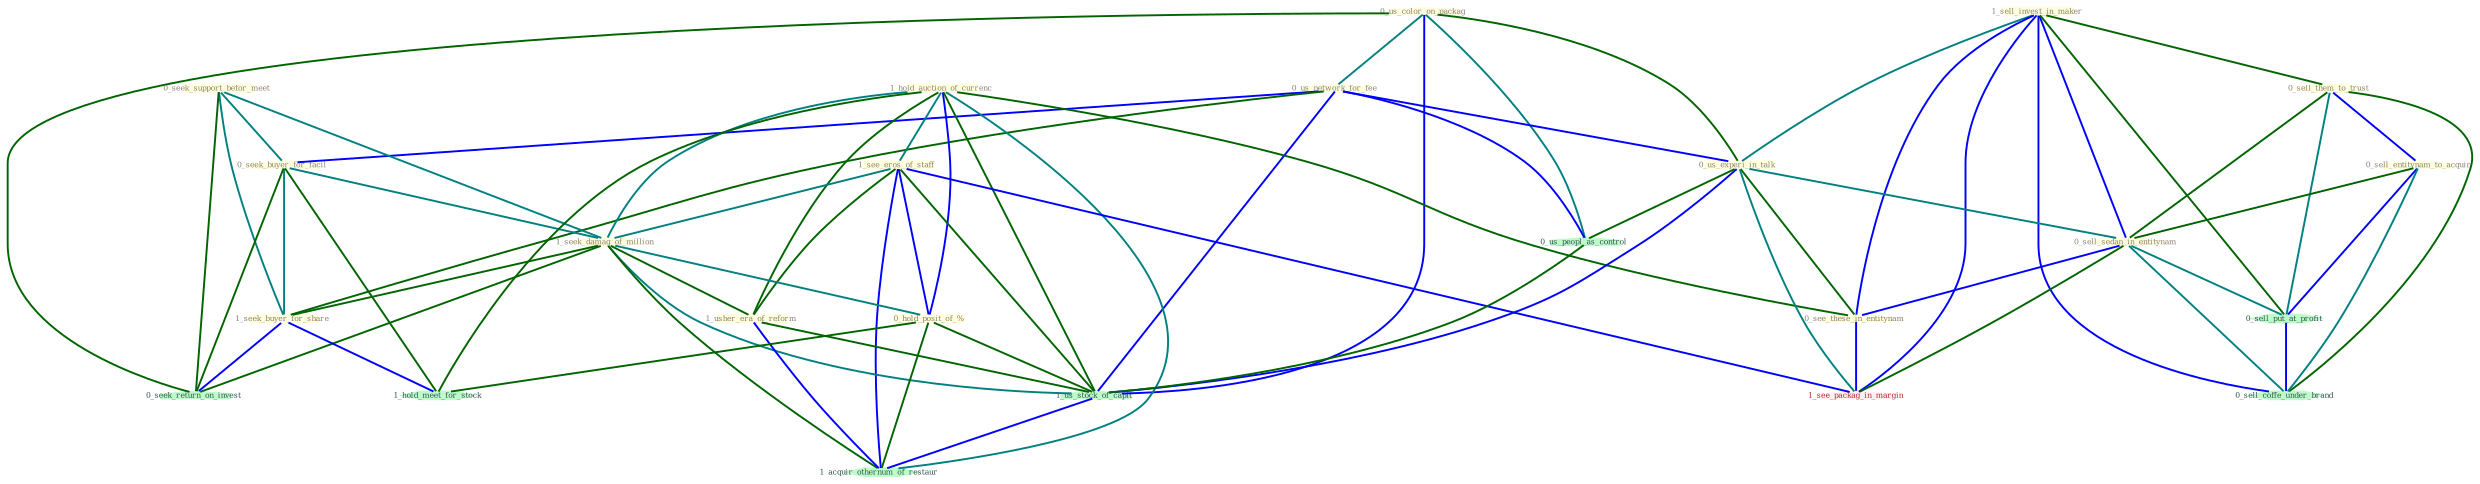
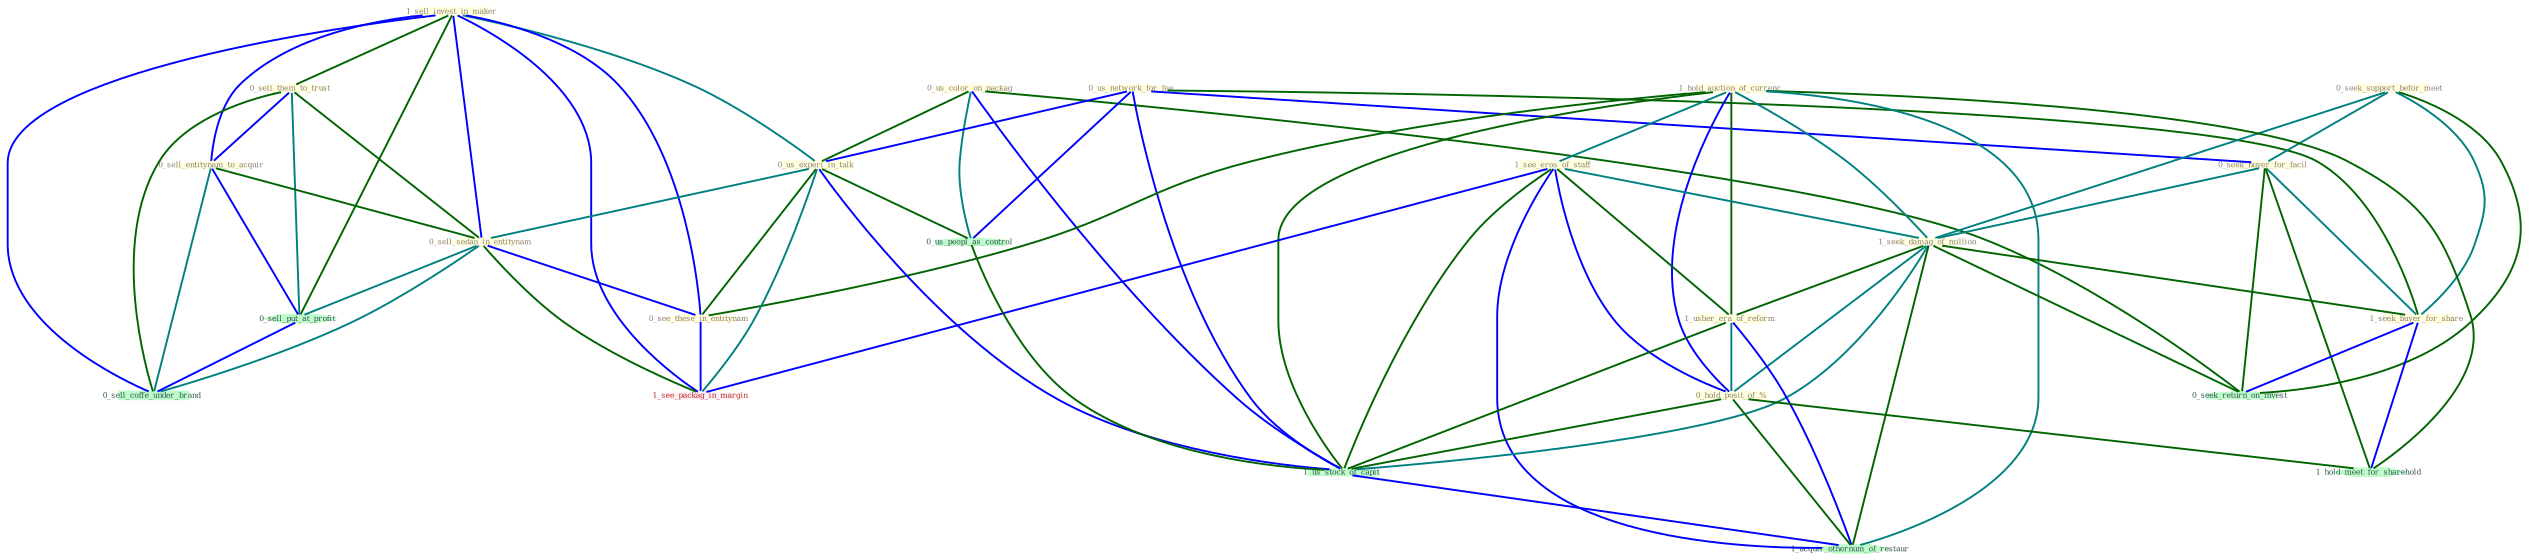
(1381, 50) -> none
none -> (287, 52)
none -> (1731, 357)
(438, 395) -> (2371, 472)
(2286, 395) -> (154, 395)
